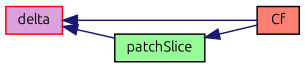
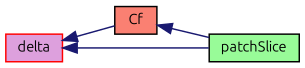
(238, 30) -> (190, 33)
